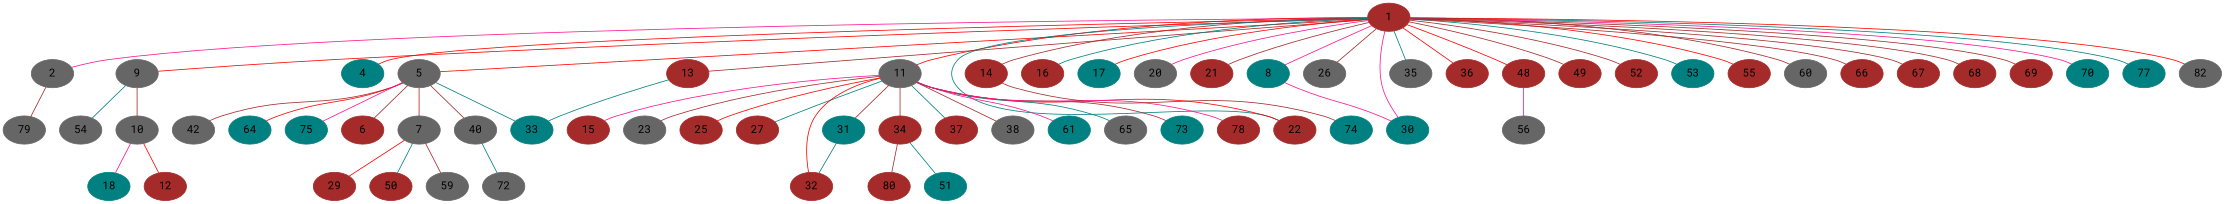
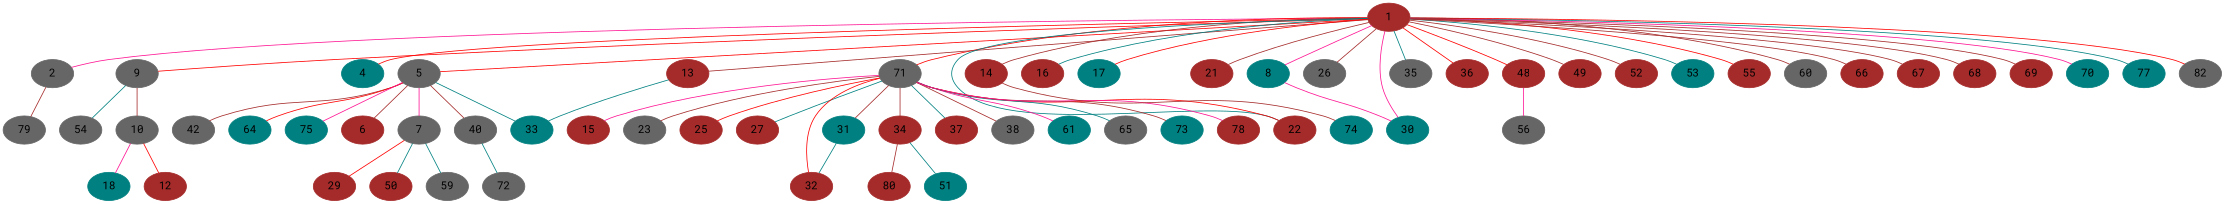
(900, 74) -> (900, 74)
(1155, 74) -> none
(419, 102) -> (419, 102)
(433, 158) -> (433, 158)
